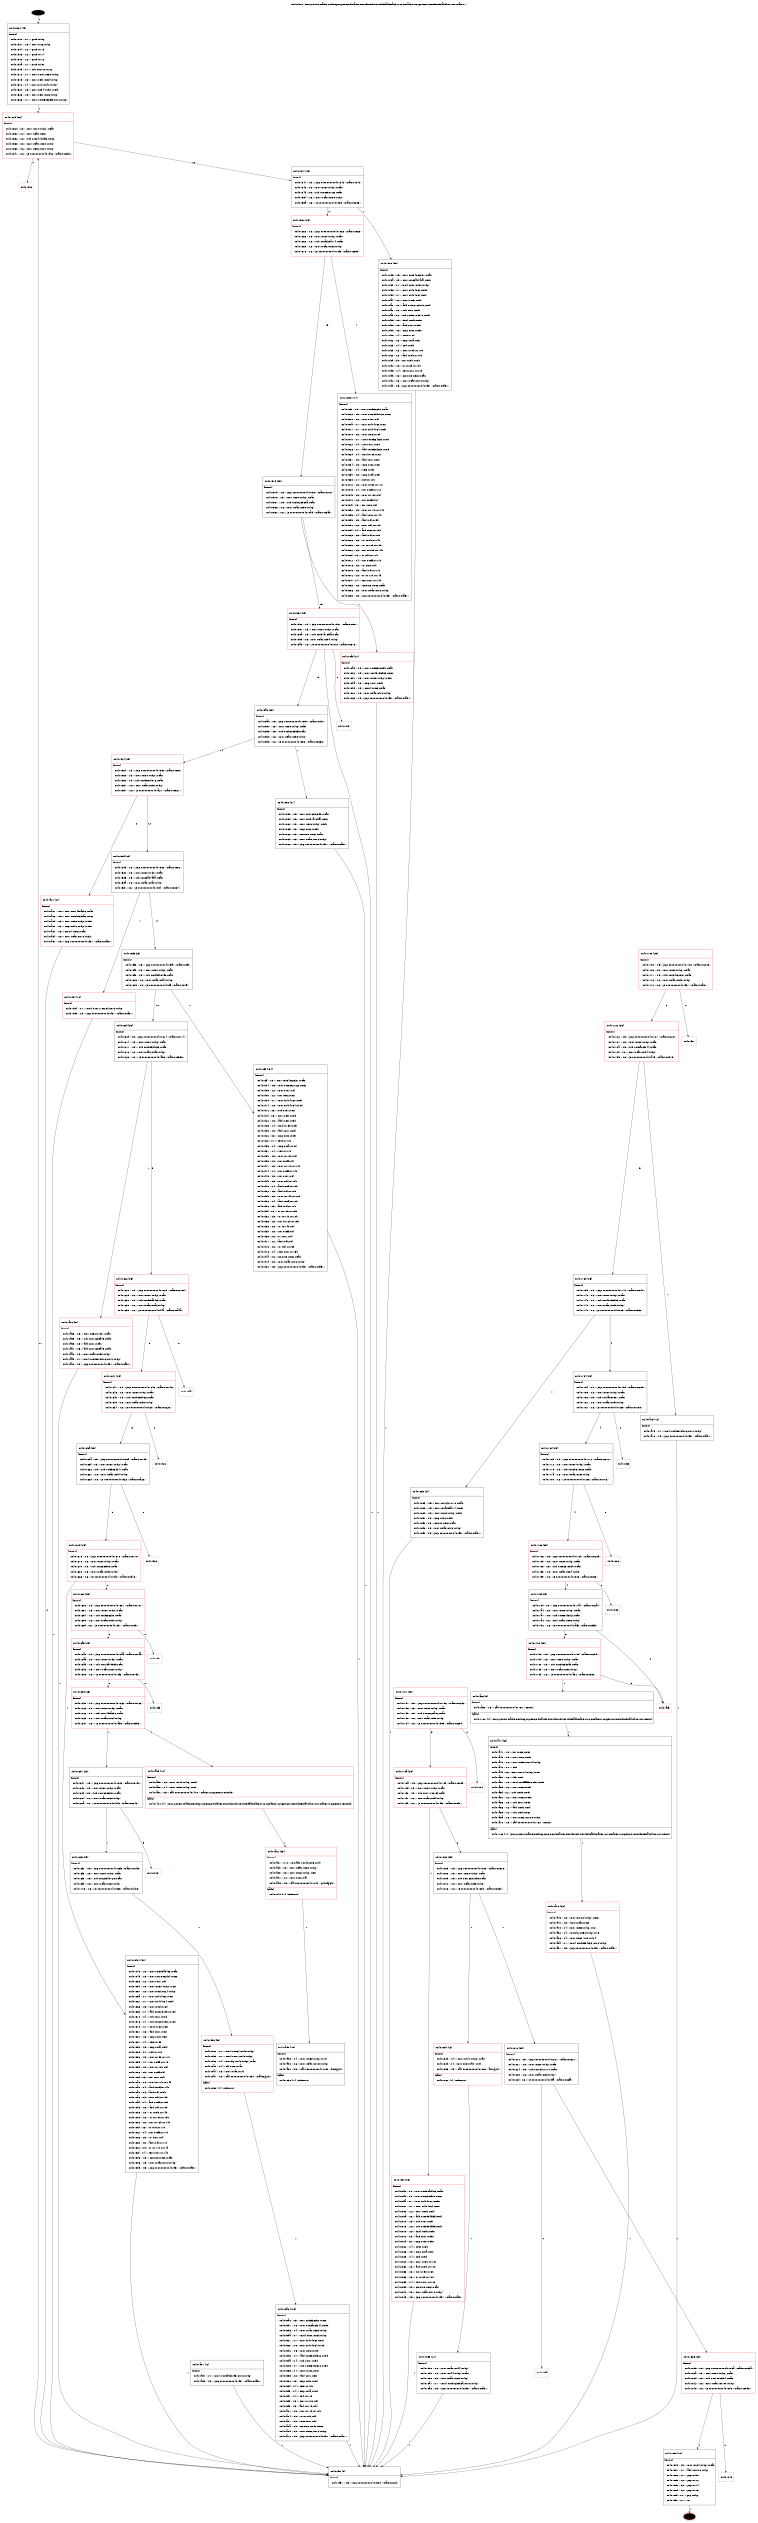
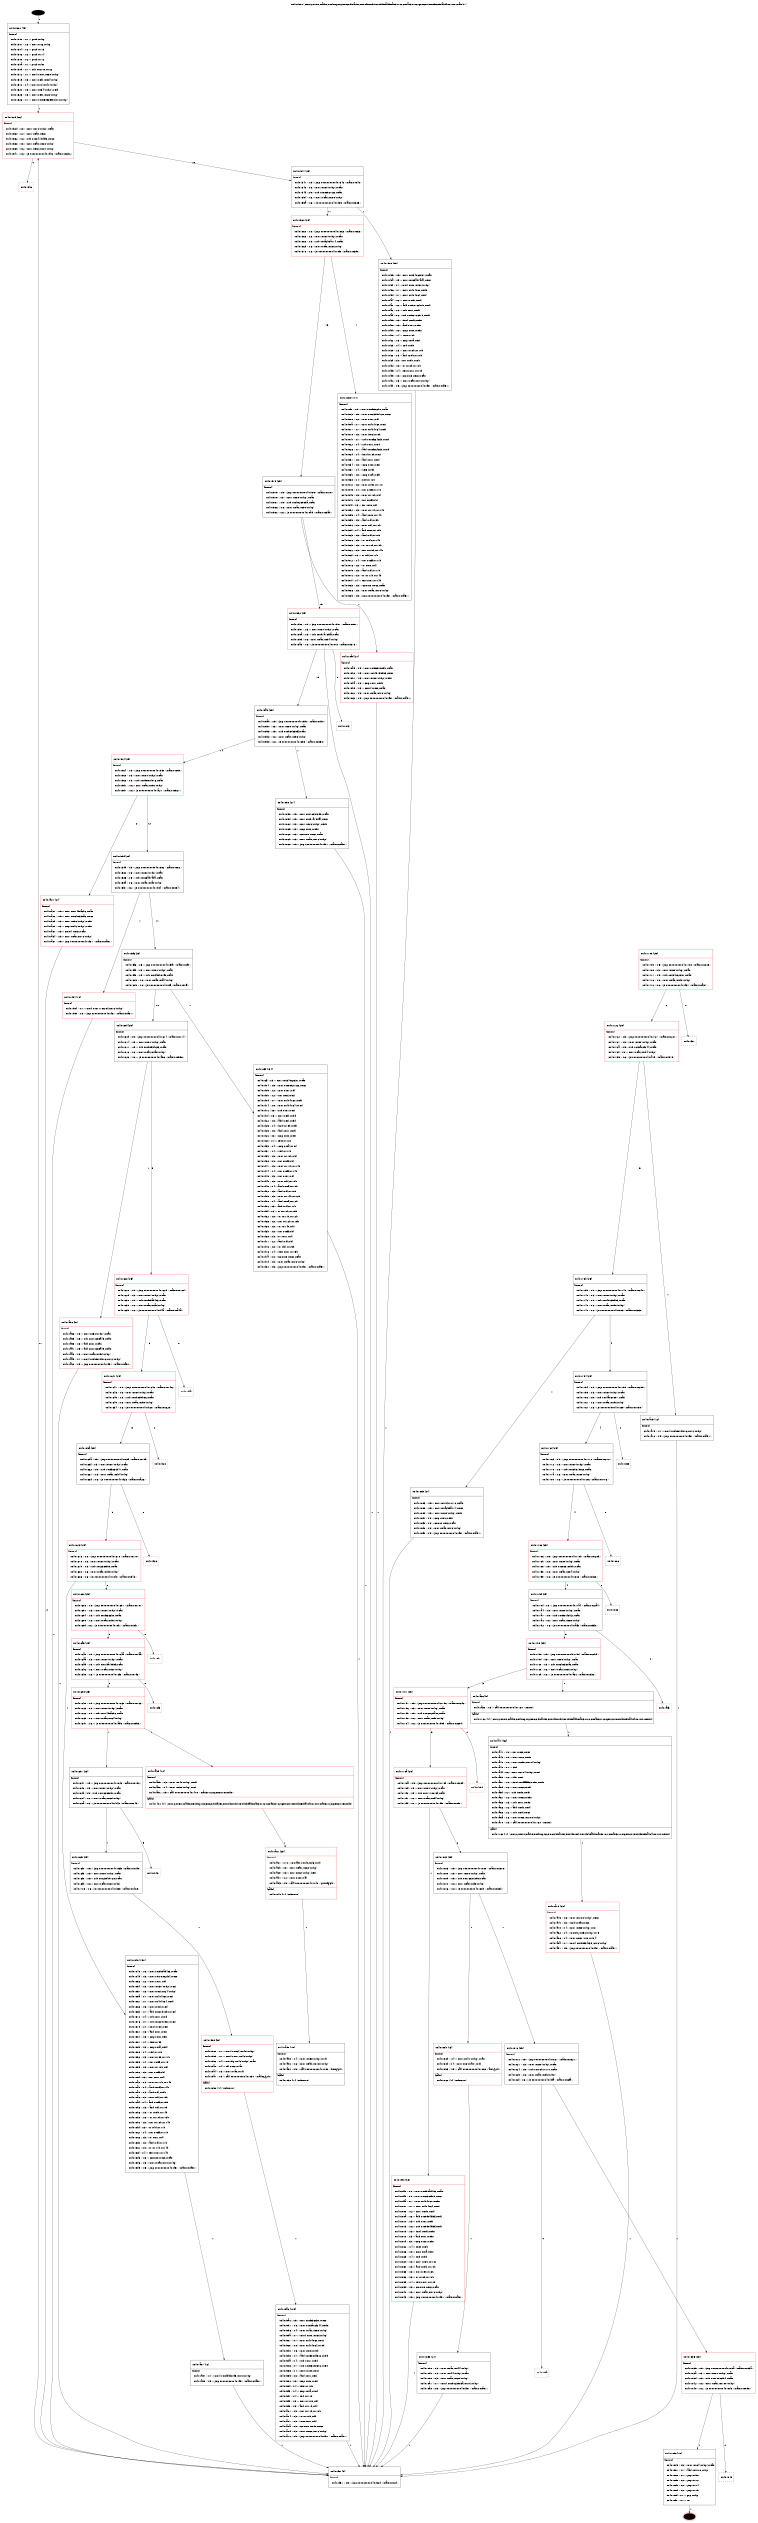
(636, 1685) -> (498, 1677)
(152, 2383) -> (204, 2265)
